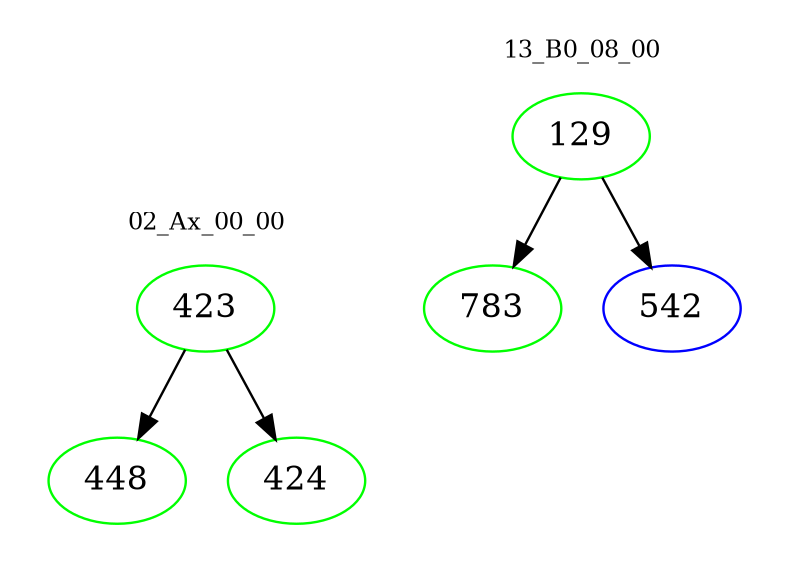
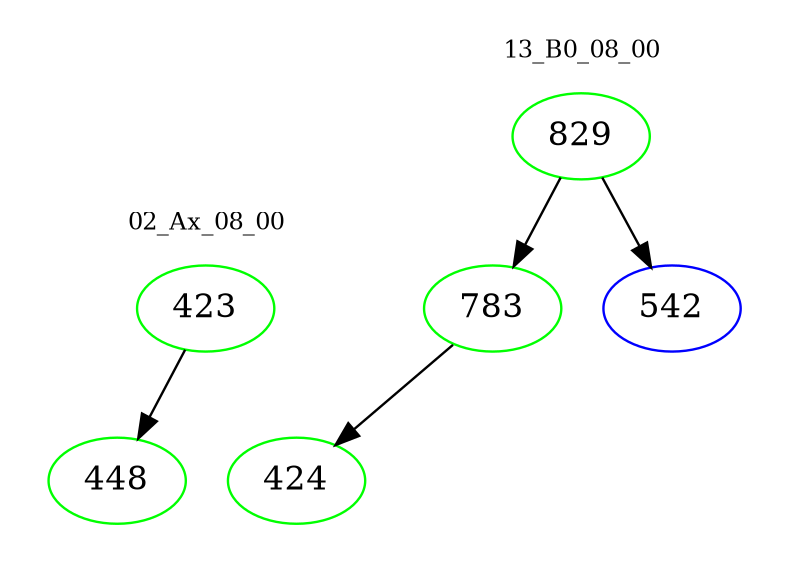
(581, 136) -> (581, 136)
(207, 224) -> (207, 224)
(245, 384) -> (404, 387)
